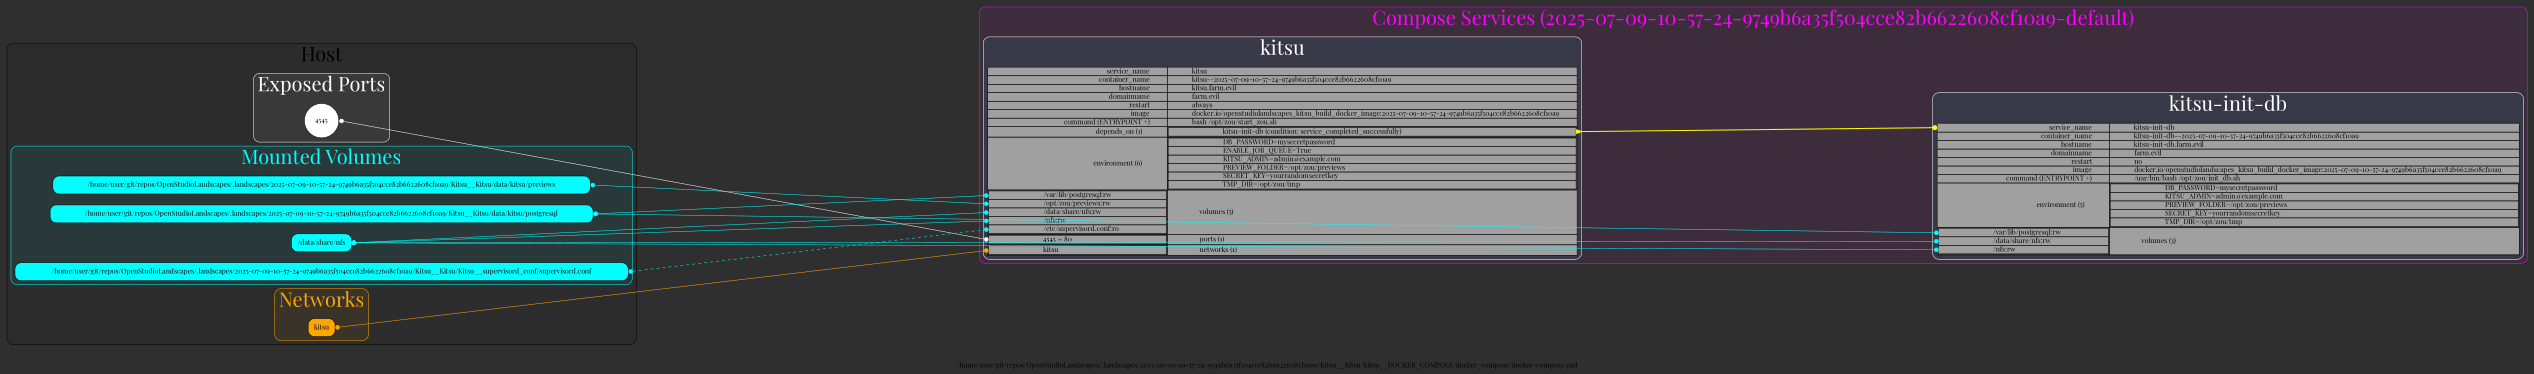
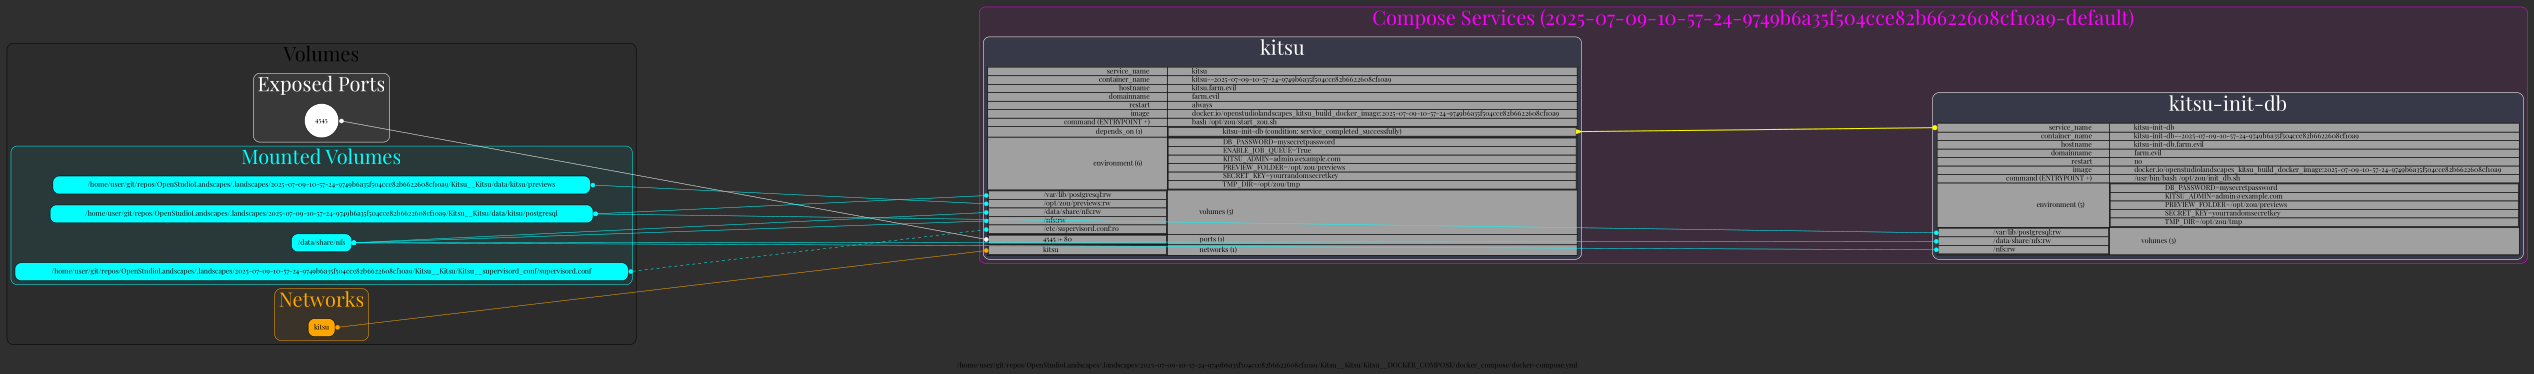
(322, 56) -> (322, 56)
